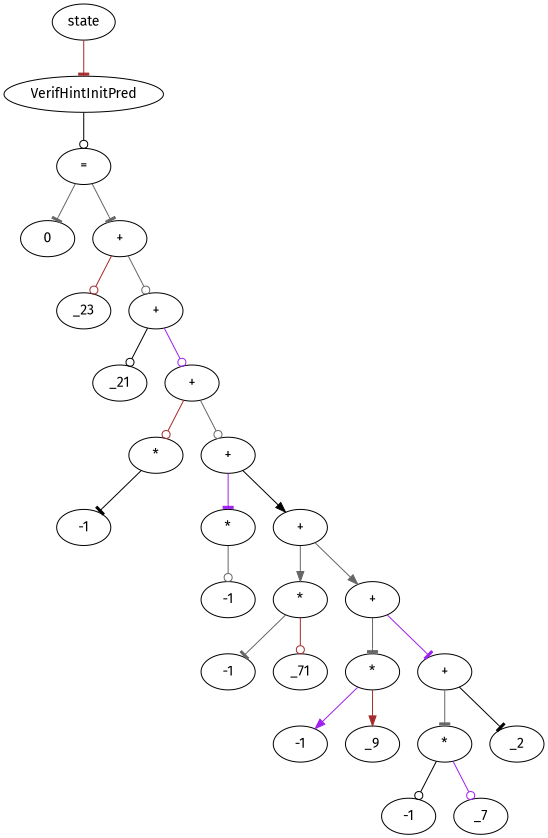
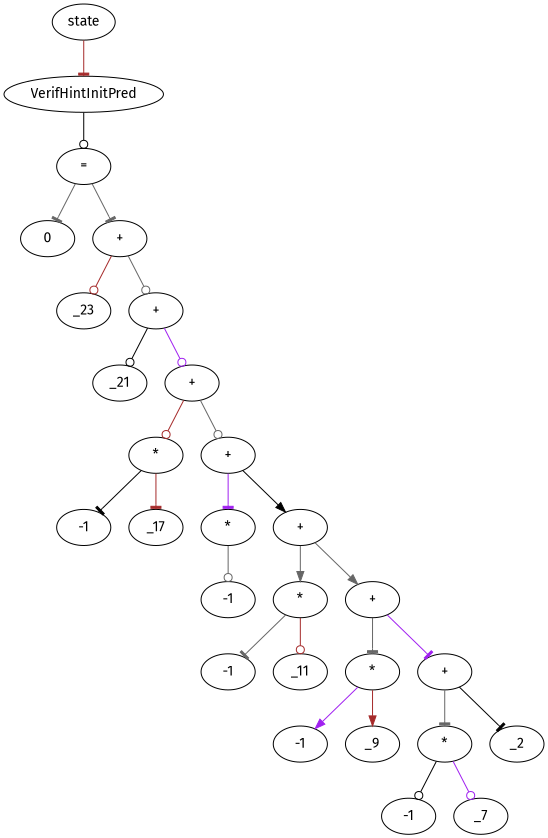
none -> (156, 527)
(300, 672) -> (300, 672)
